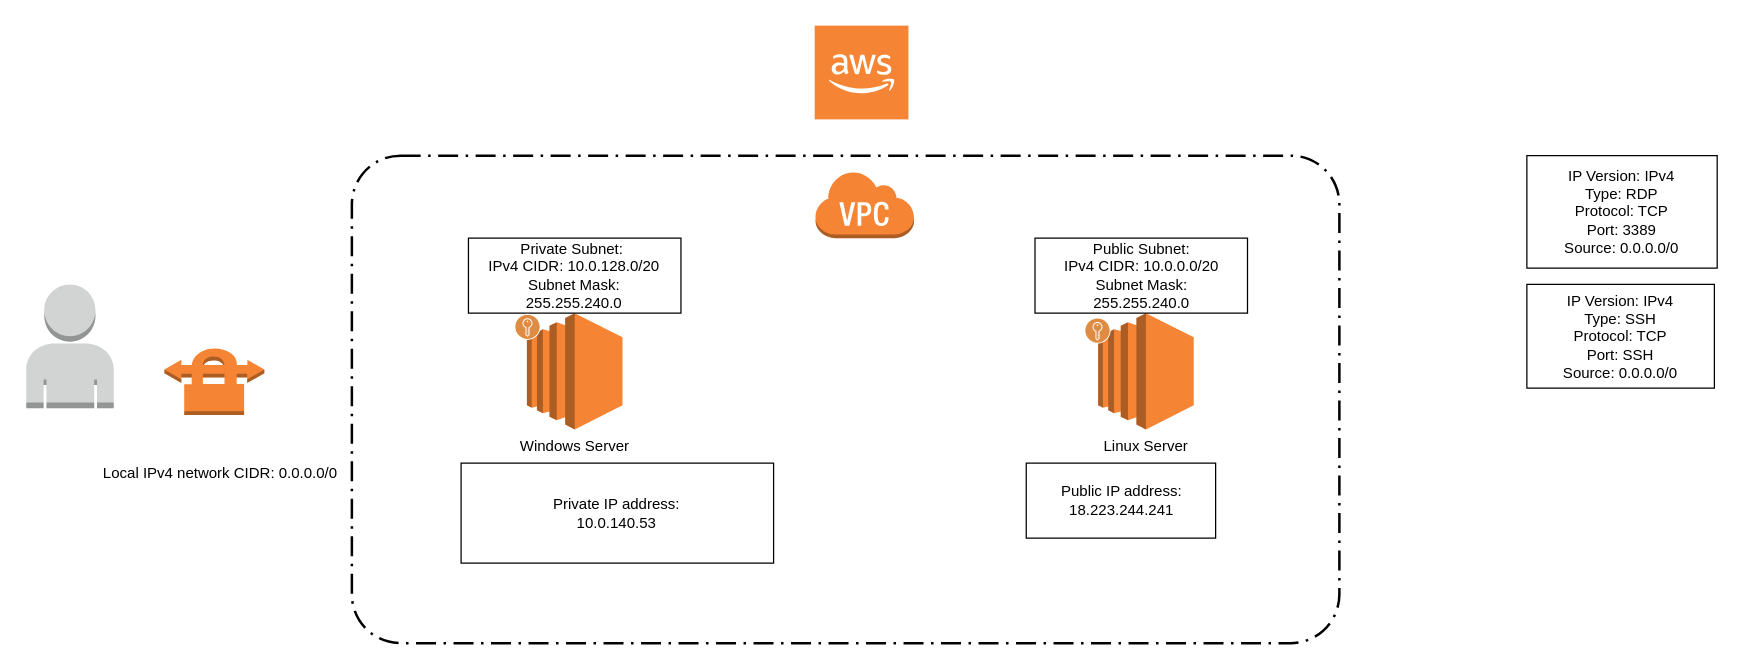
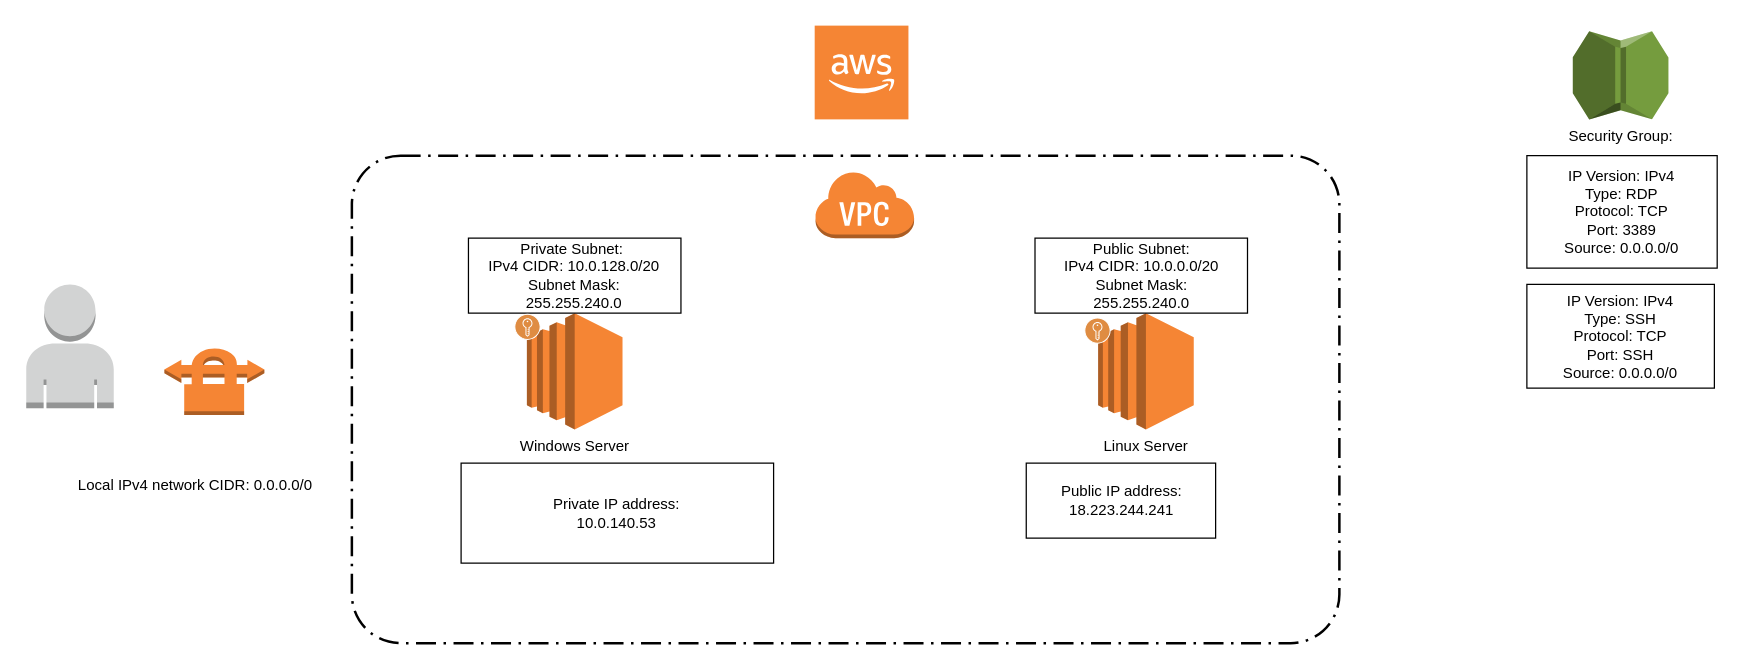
none -> (1621, 75)
(221, 473) -> (196, 486)
